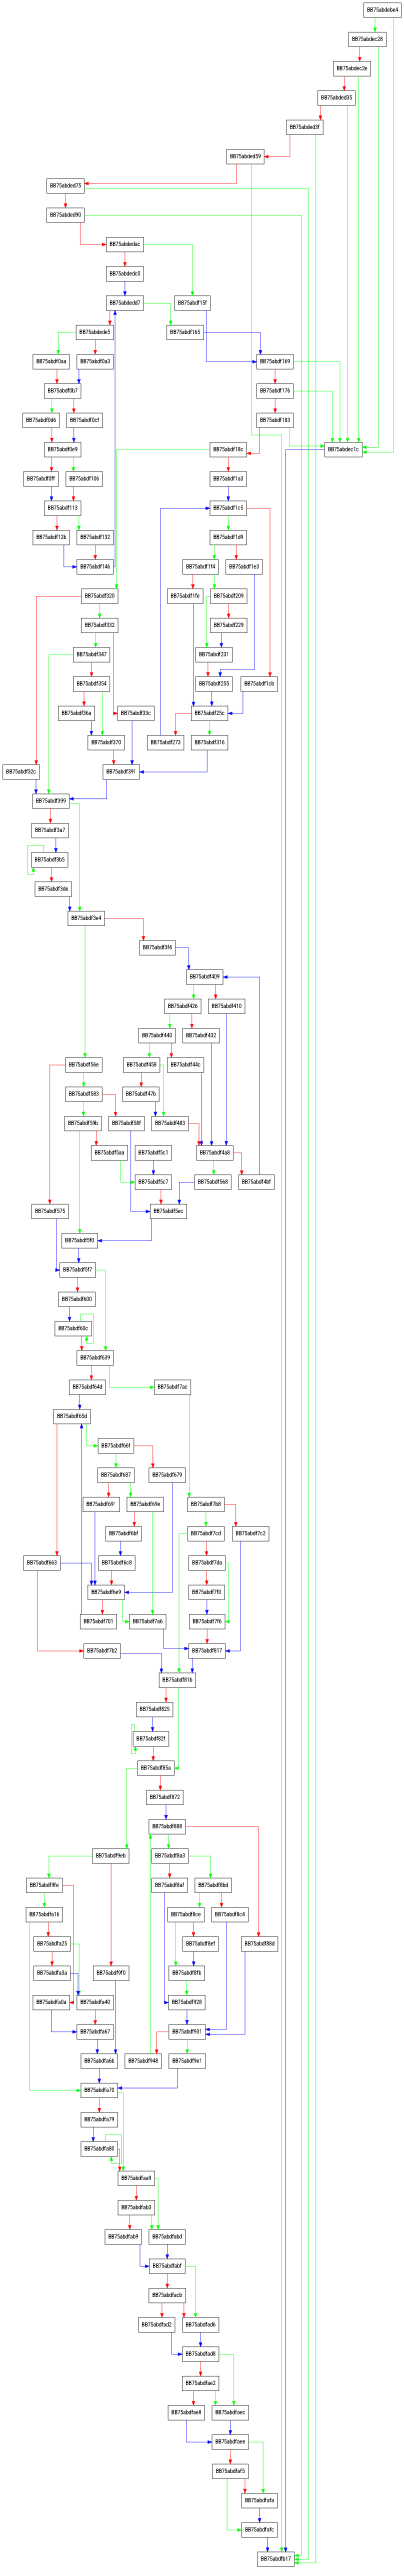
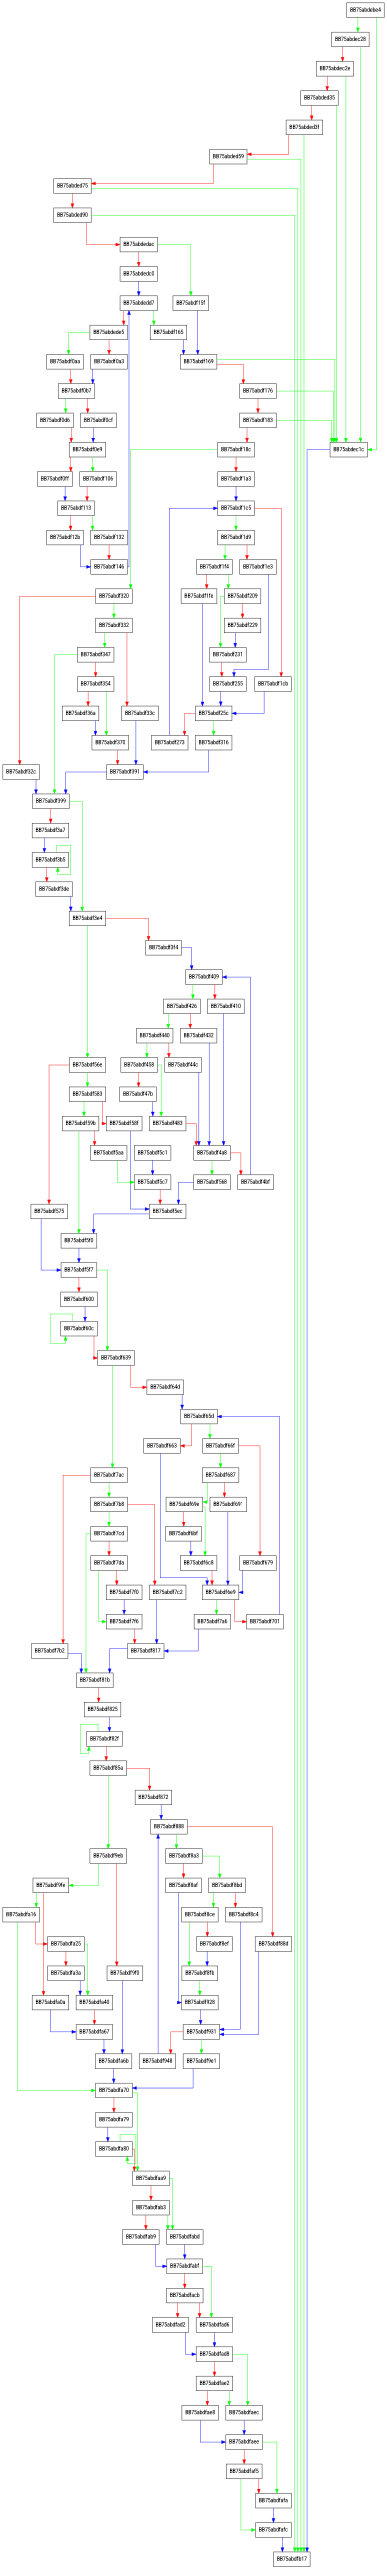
(153, 1561) -> (205, 1528)
(38, 1632) -> (63, 1544)
(179, 1728) -> none
(150, 1946) -> (158, 1946)
